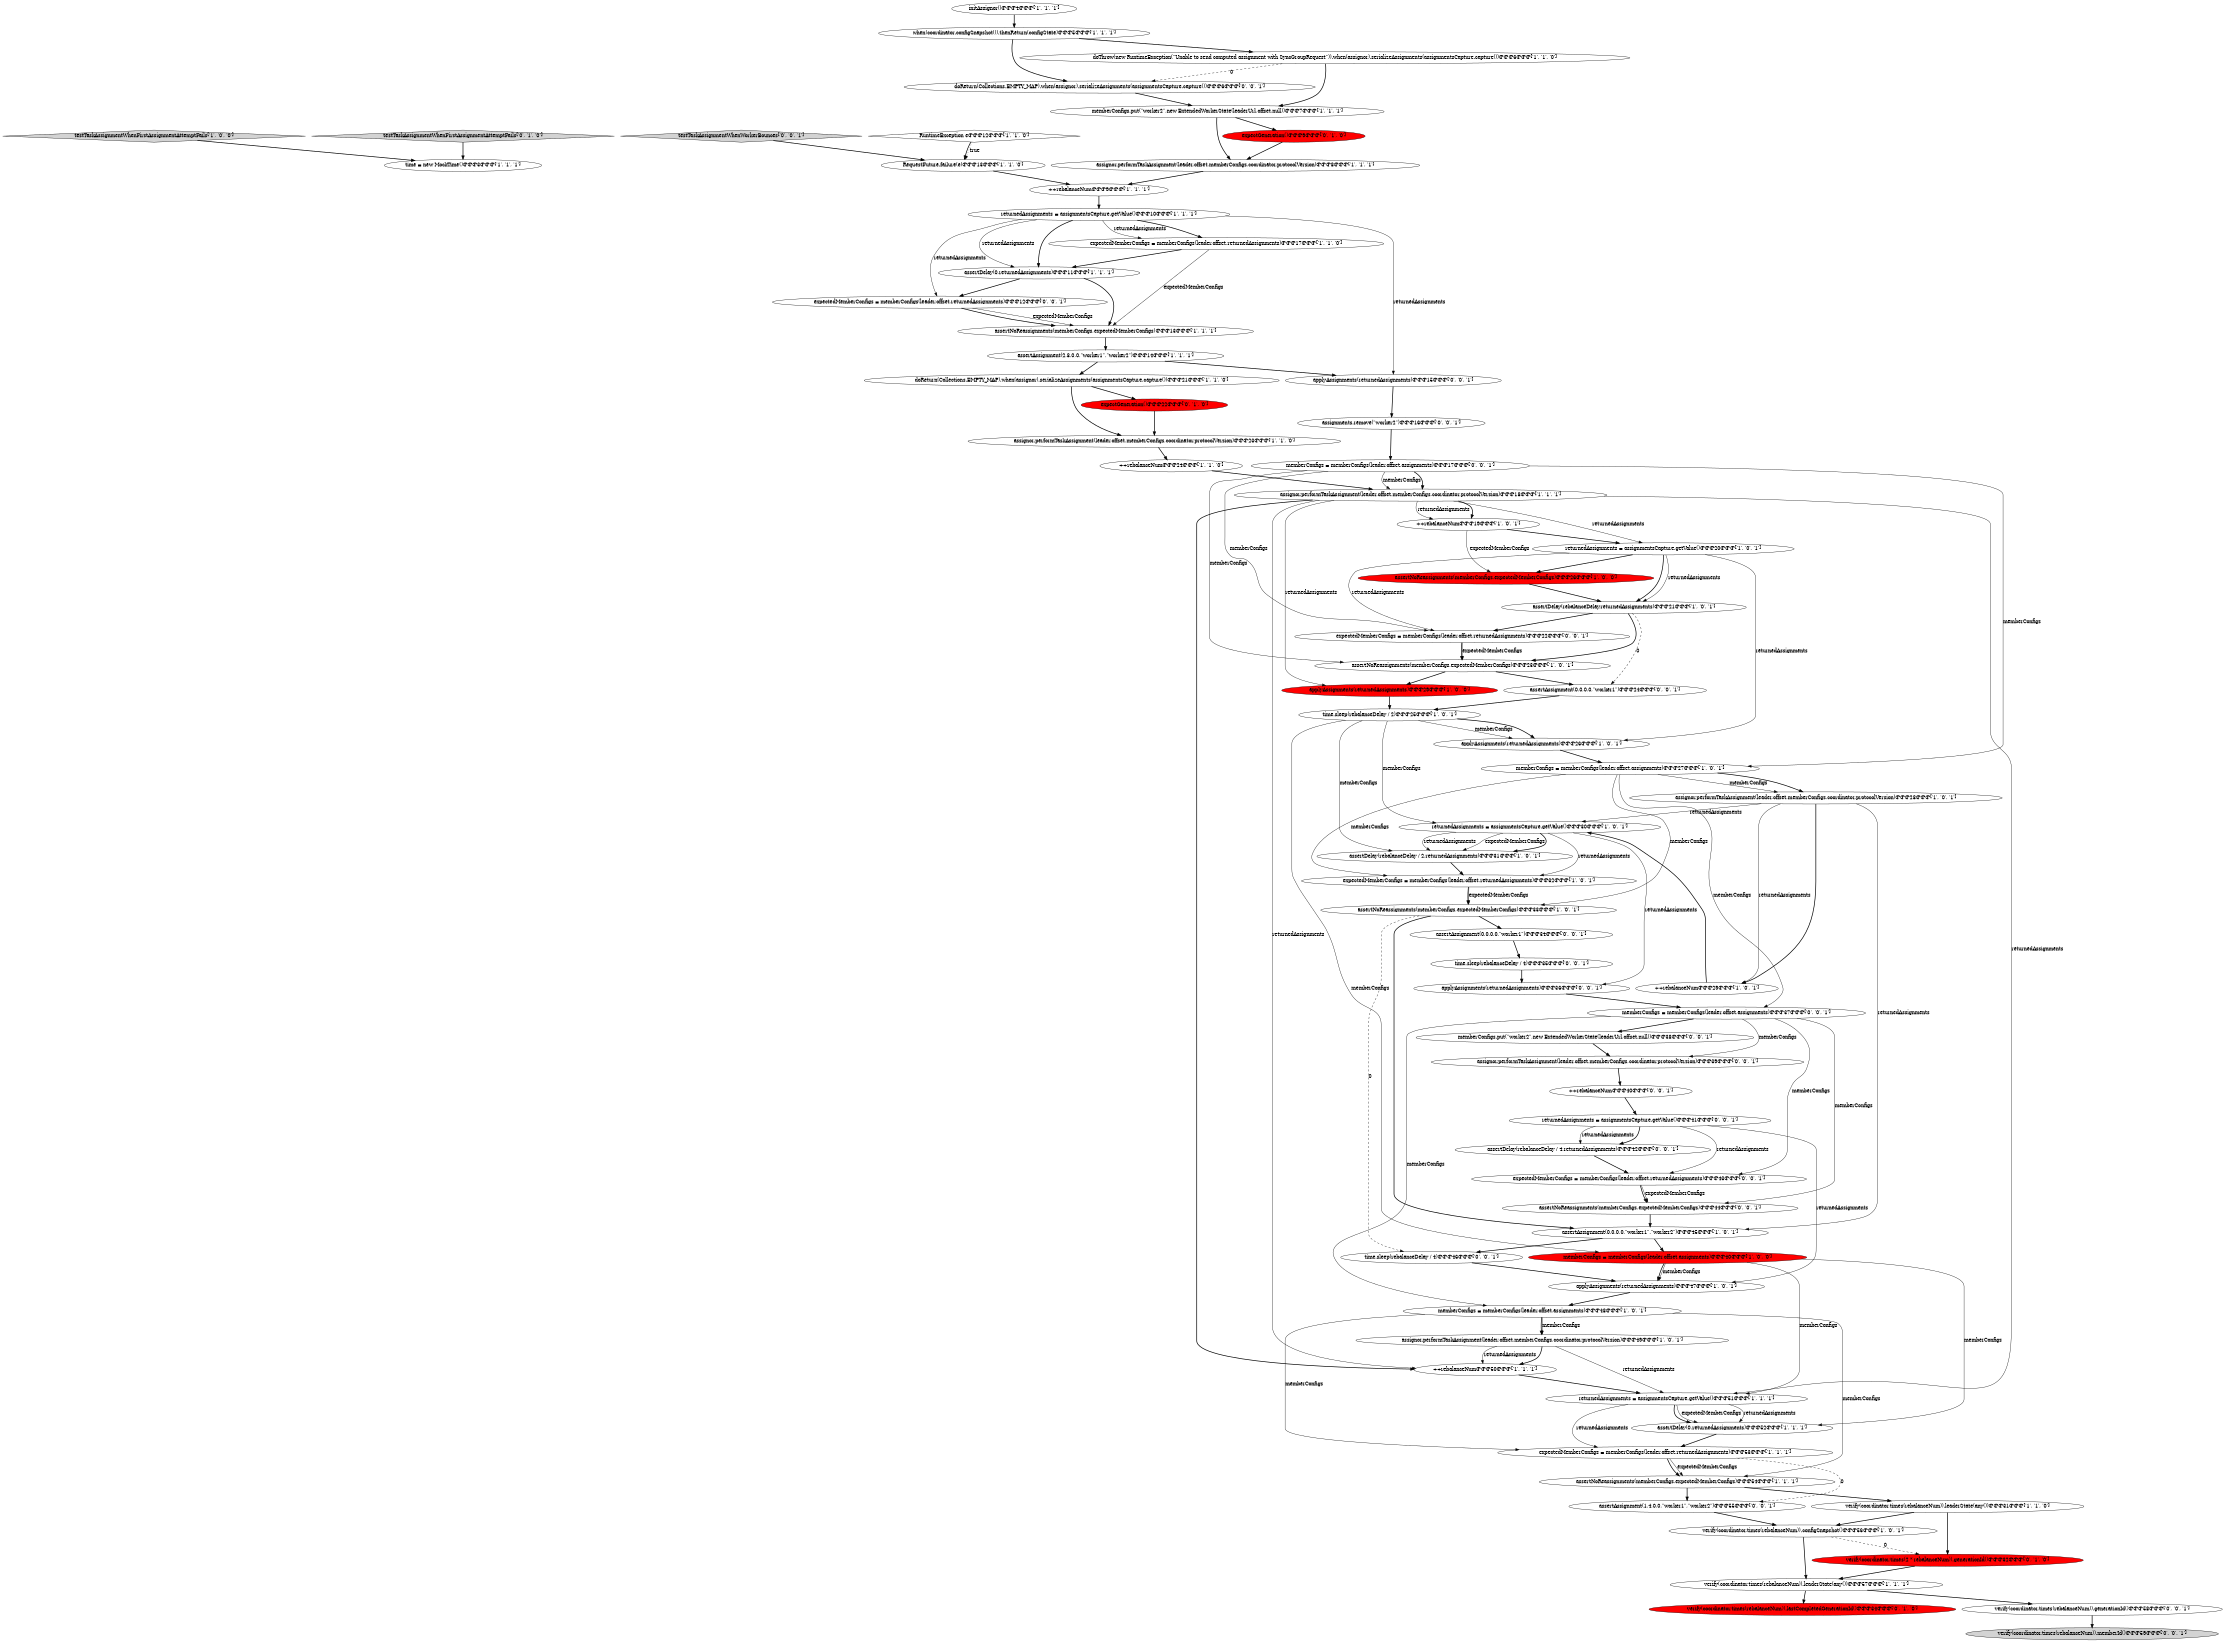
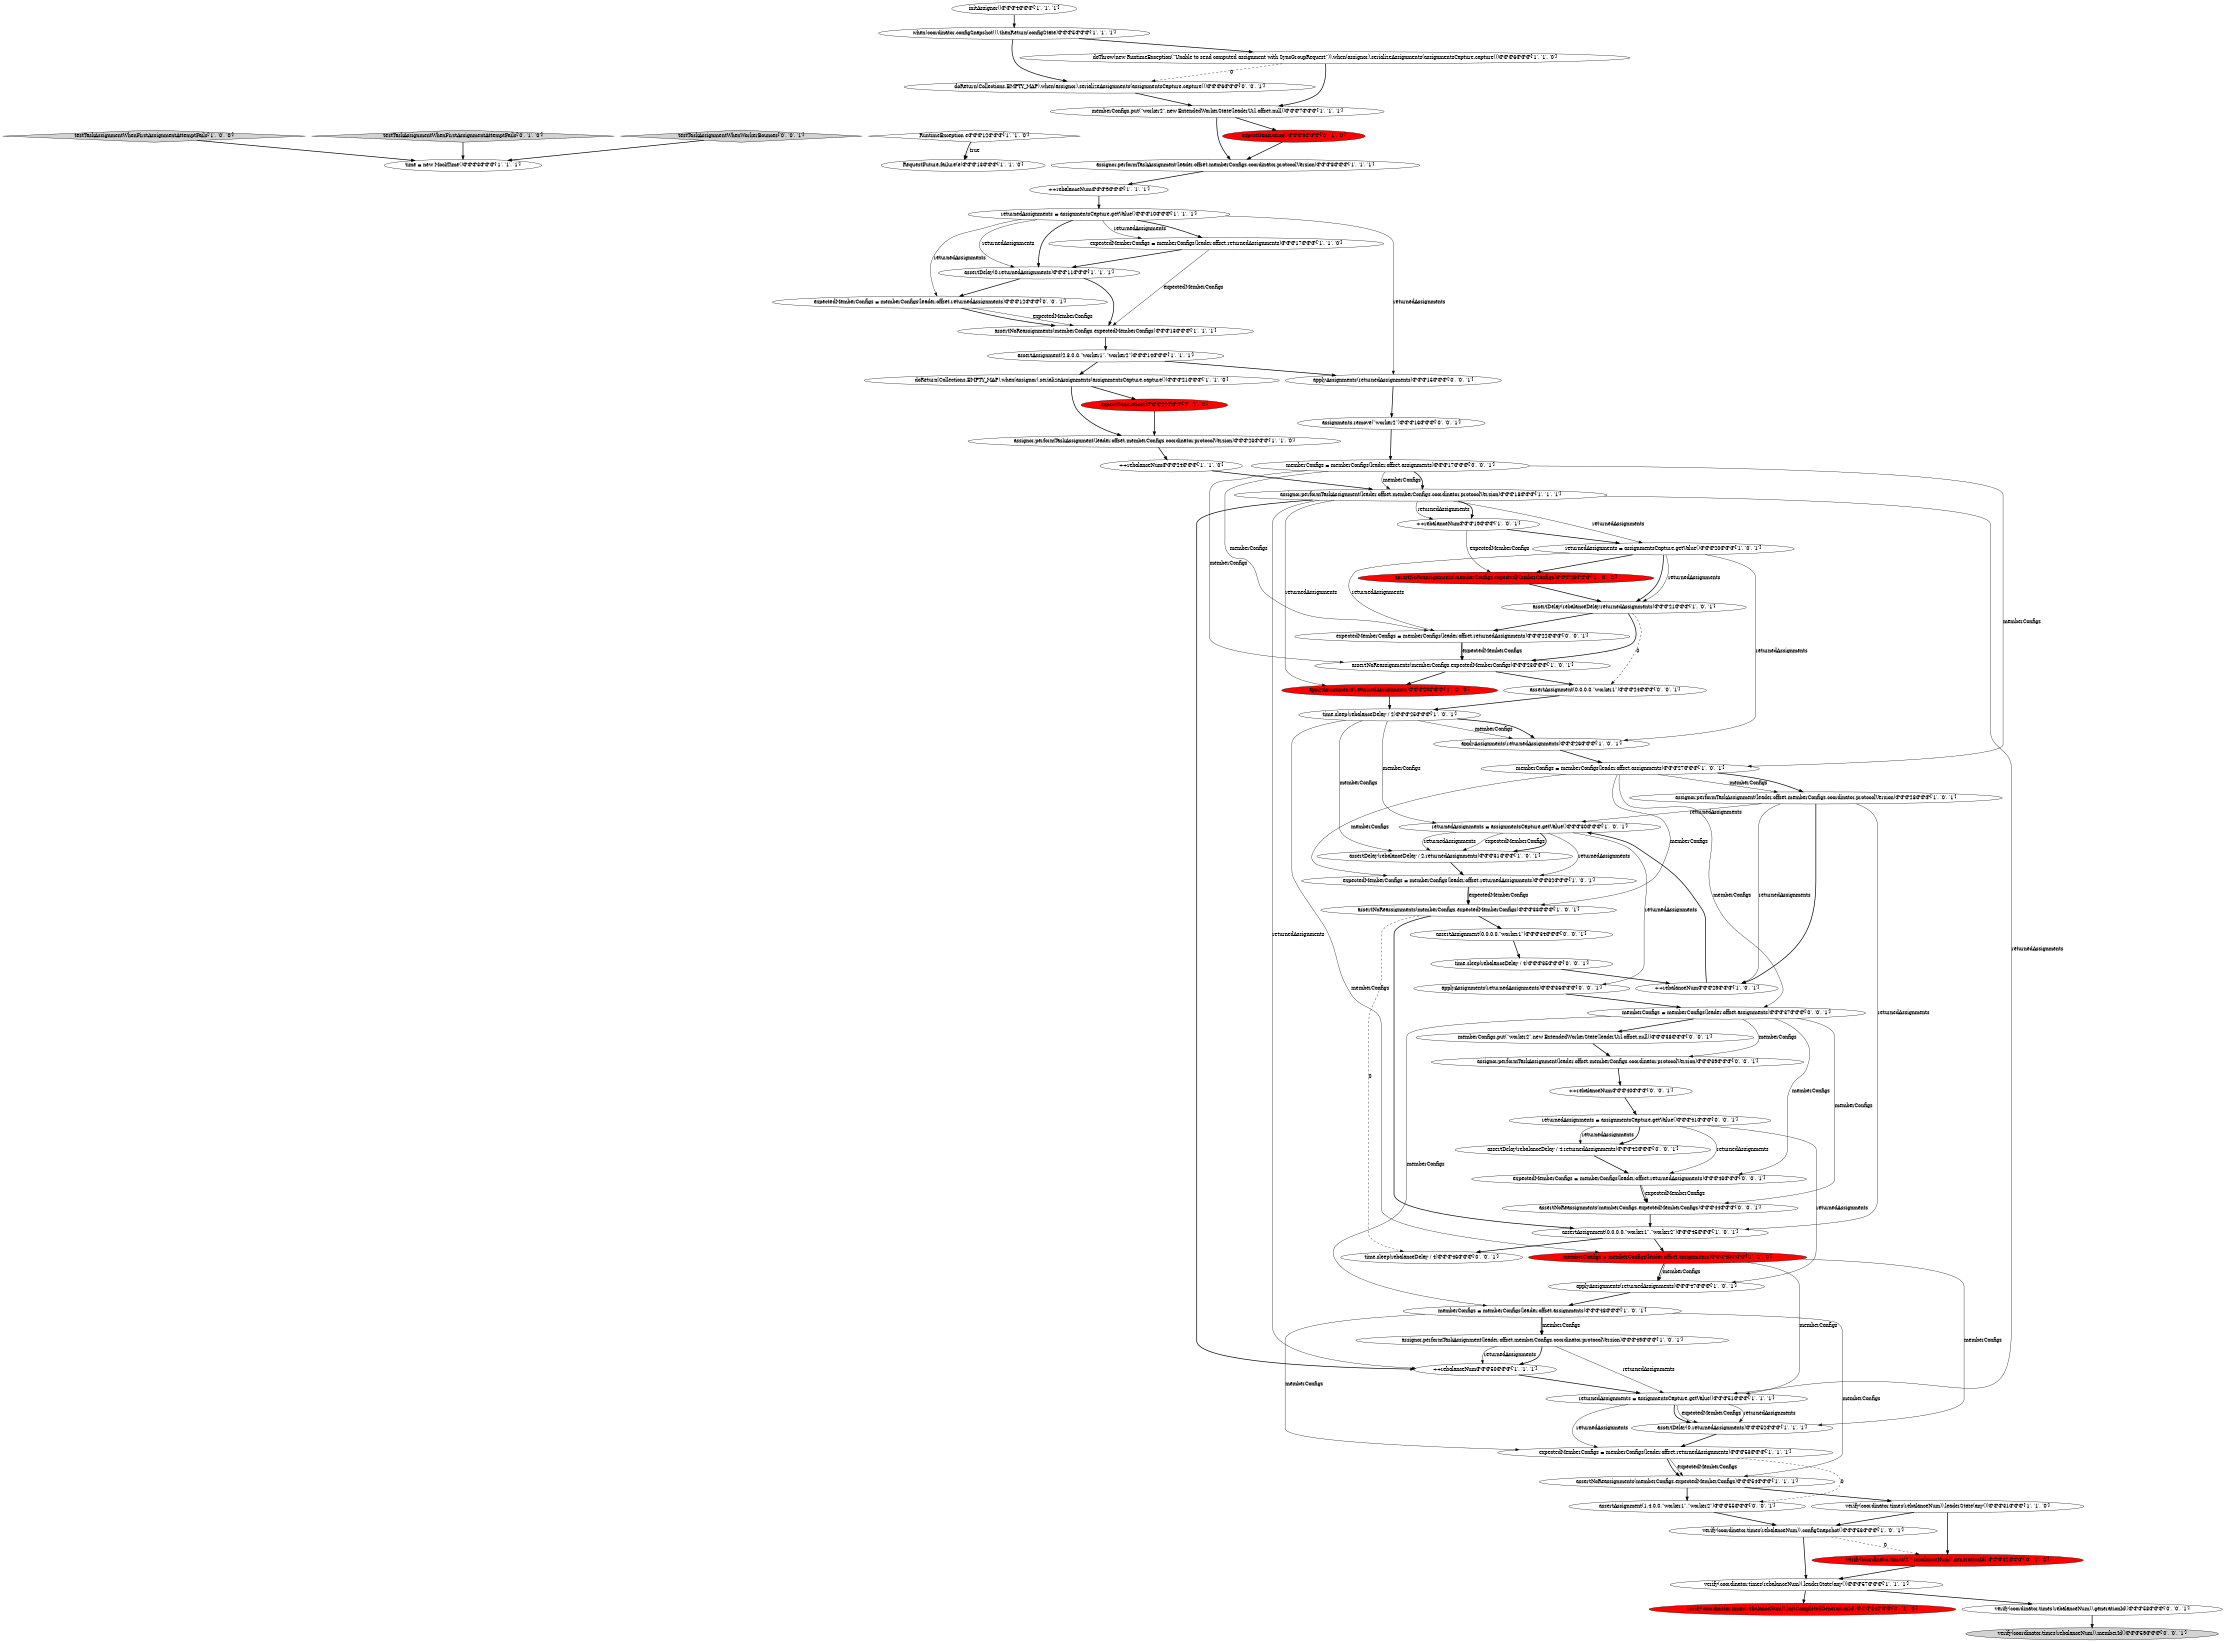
(847, 150) -> (608, 150)
(1030, 177) -> none
(1522, 975) -> (1614, 976)
(1542, 1272) -> none
